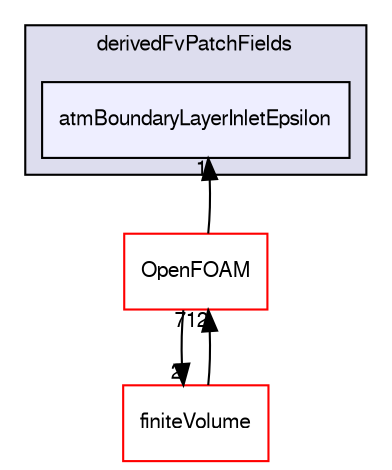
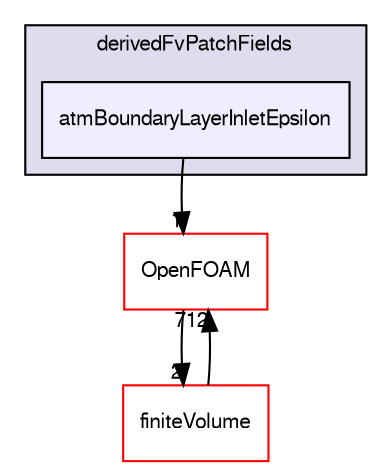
(210, 207) -> (182, 188)
